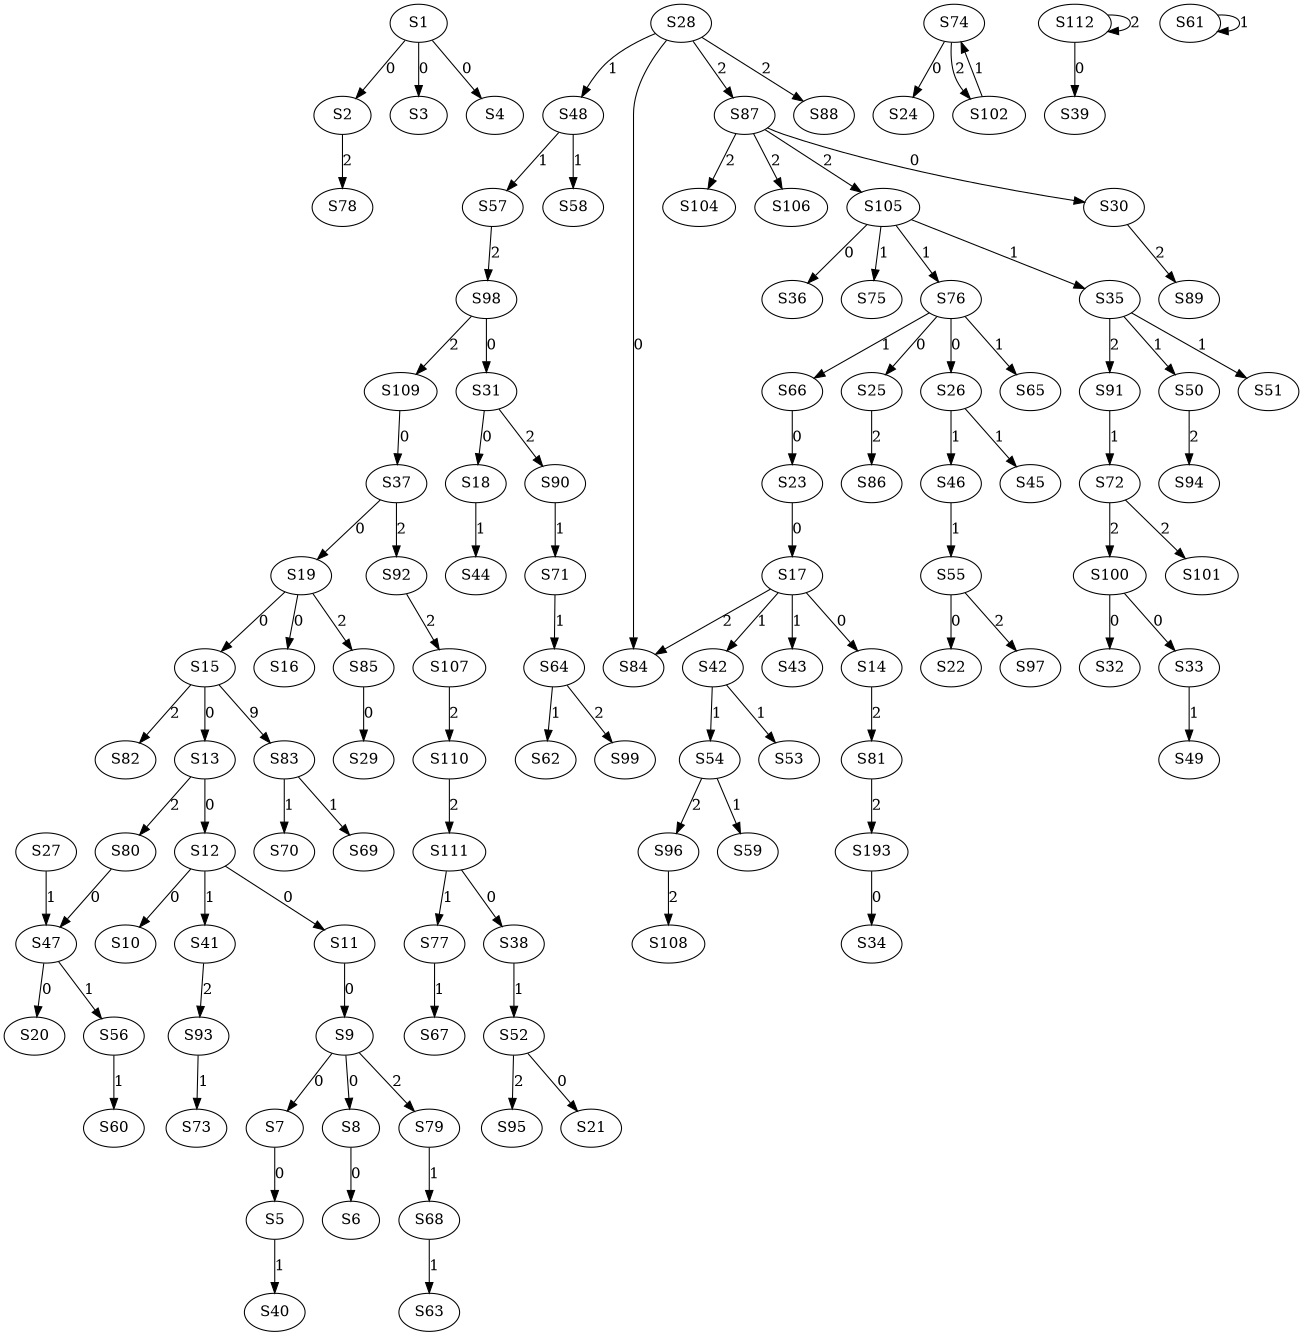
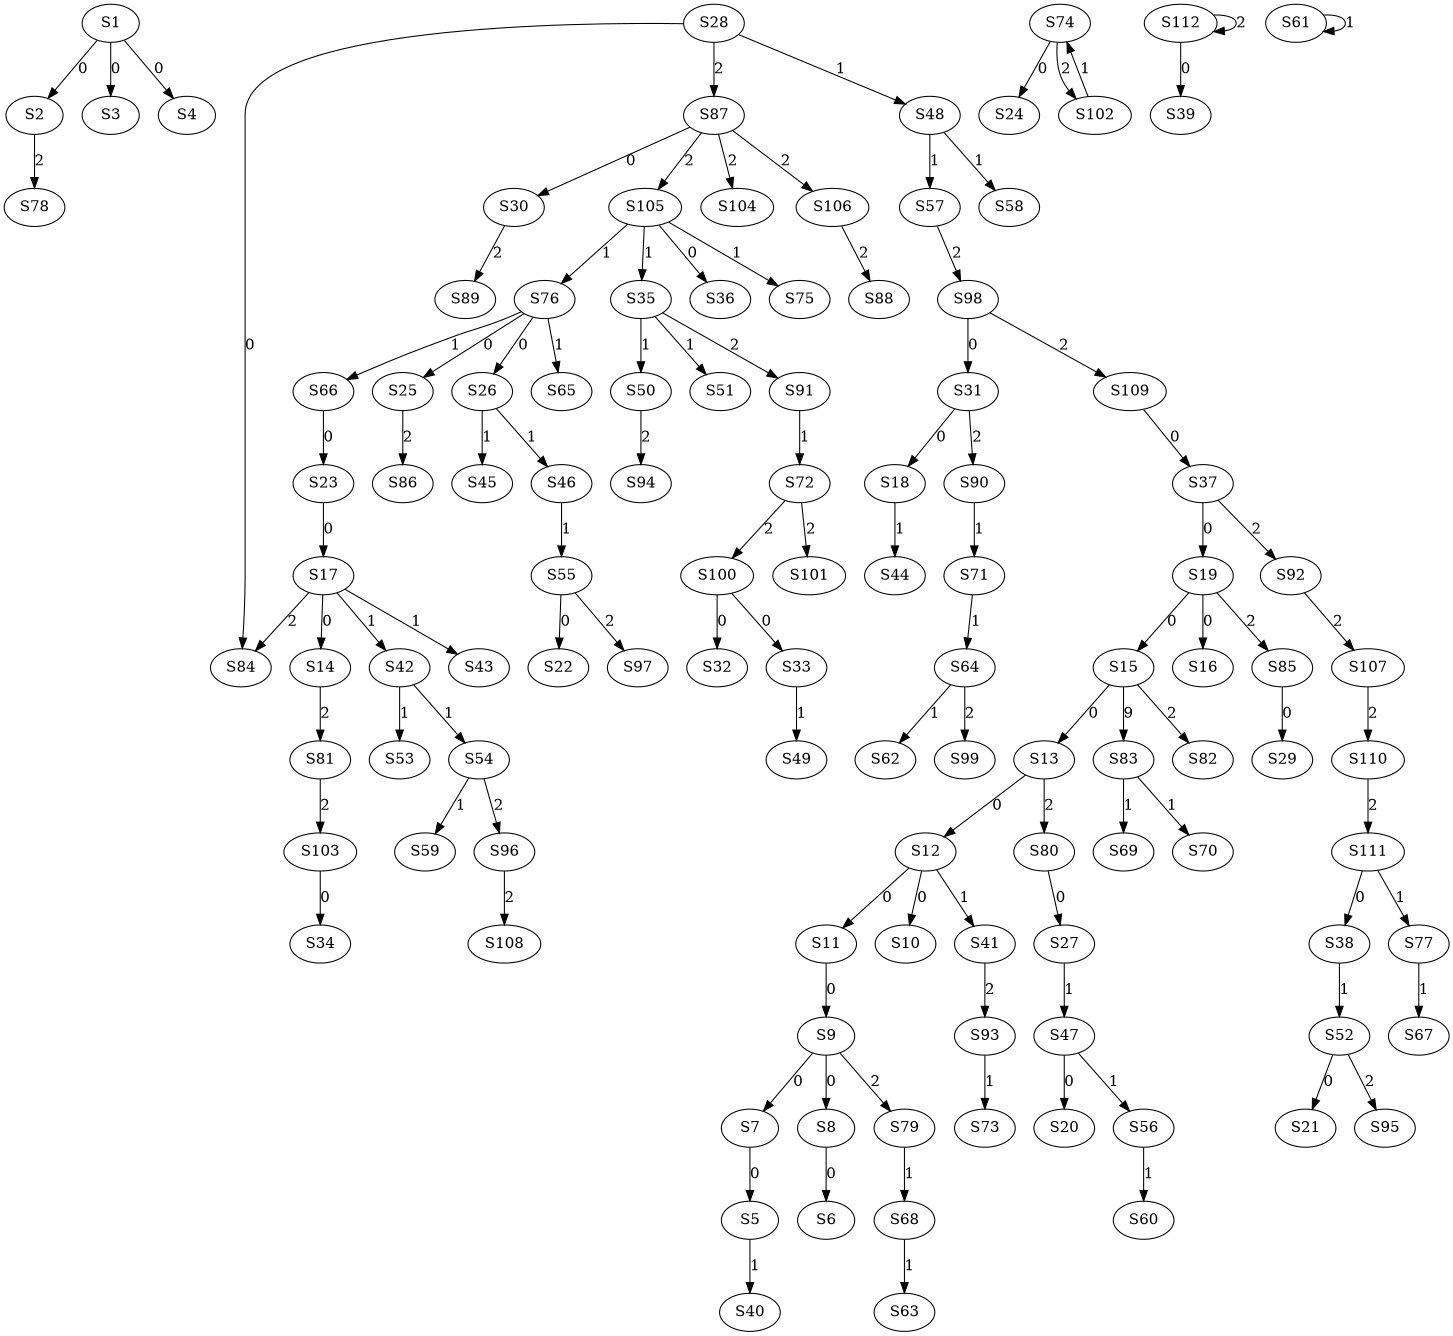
(748, 66) -> (853, 249)
(872, 852) -> (320, 852)
(89, 894) -> (1053, 893)
